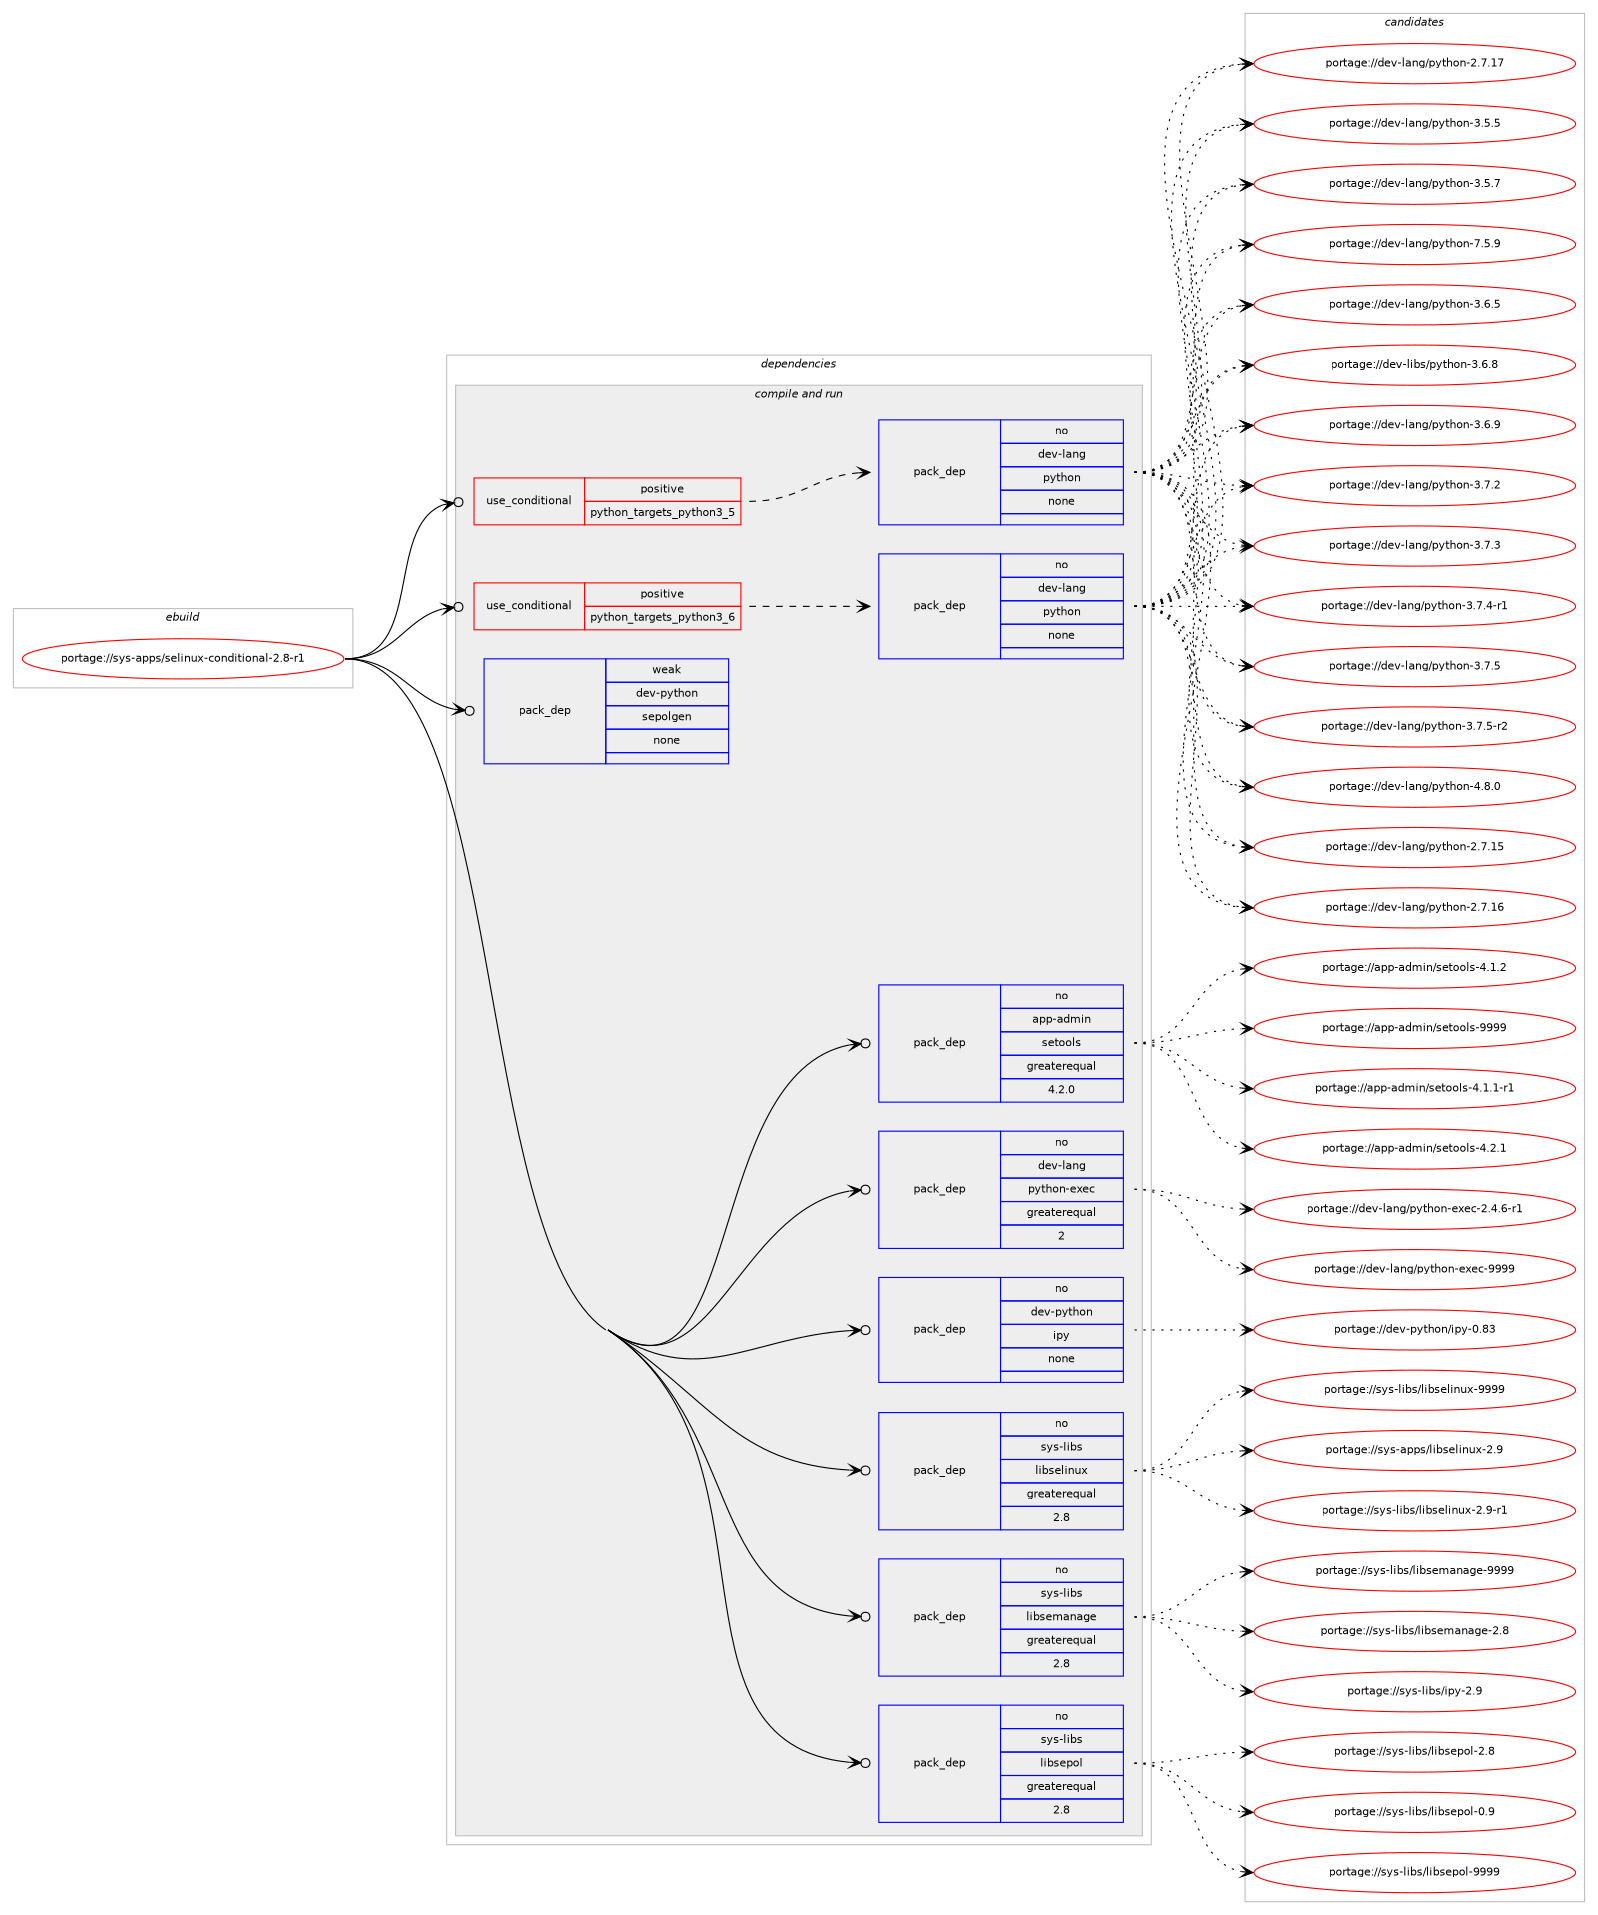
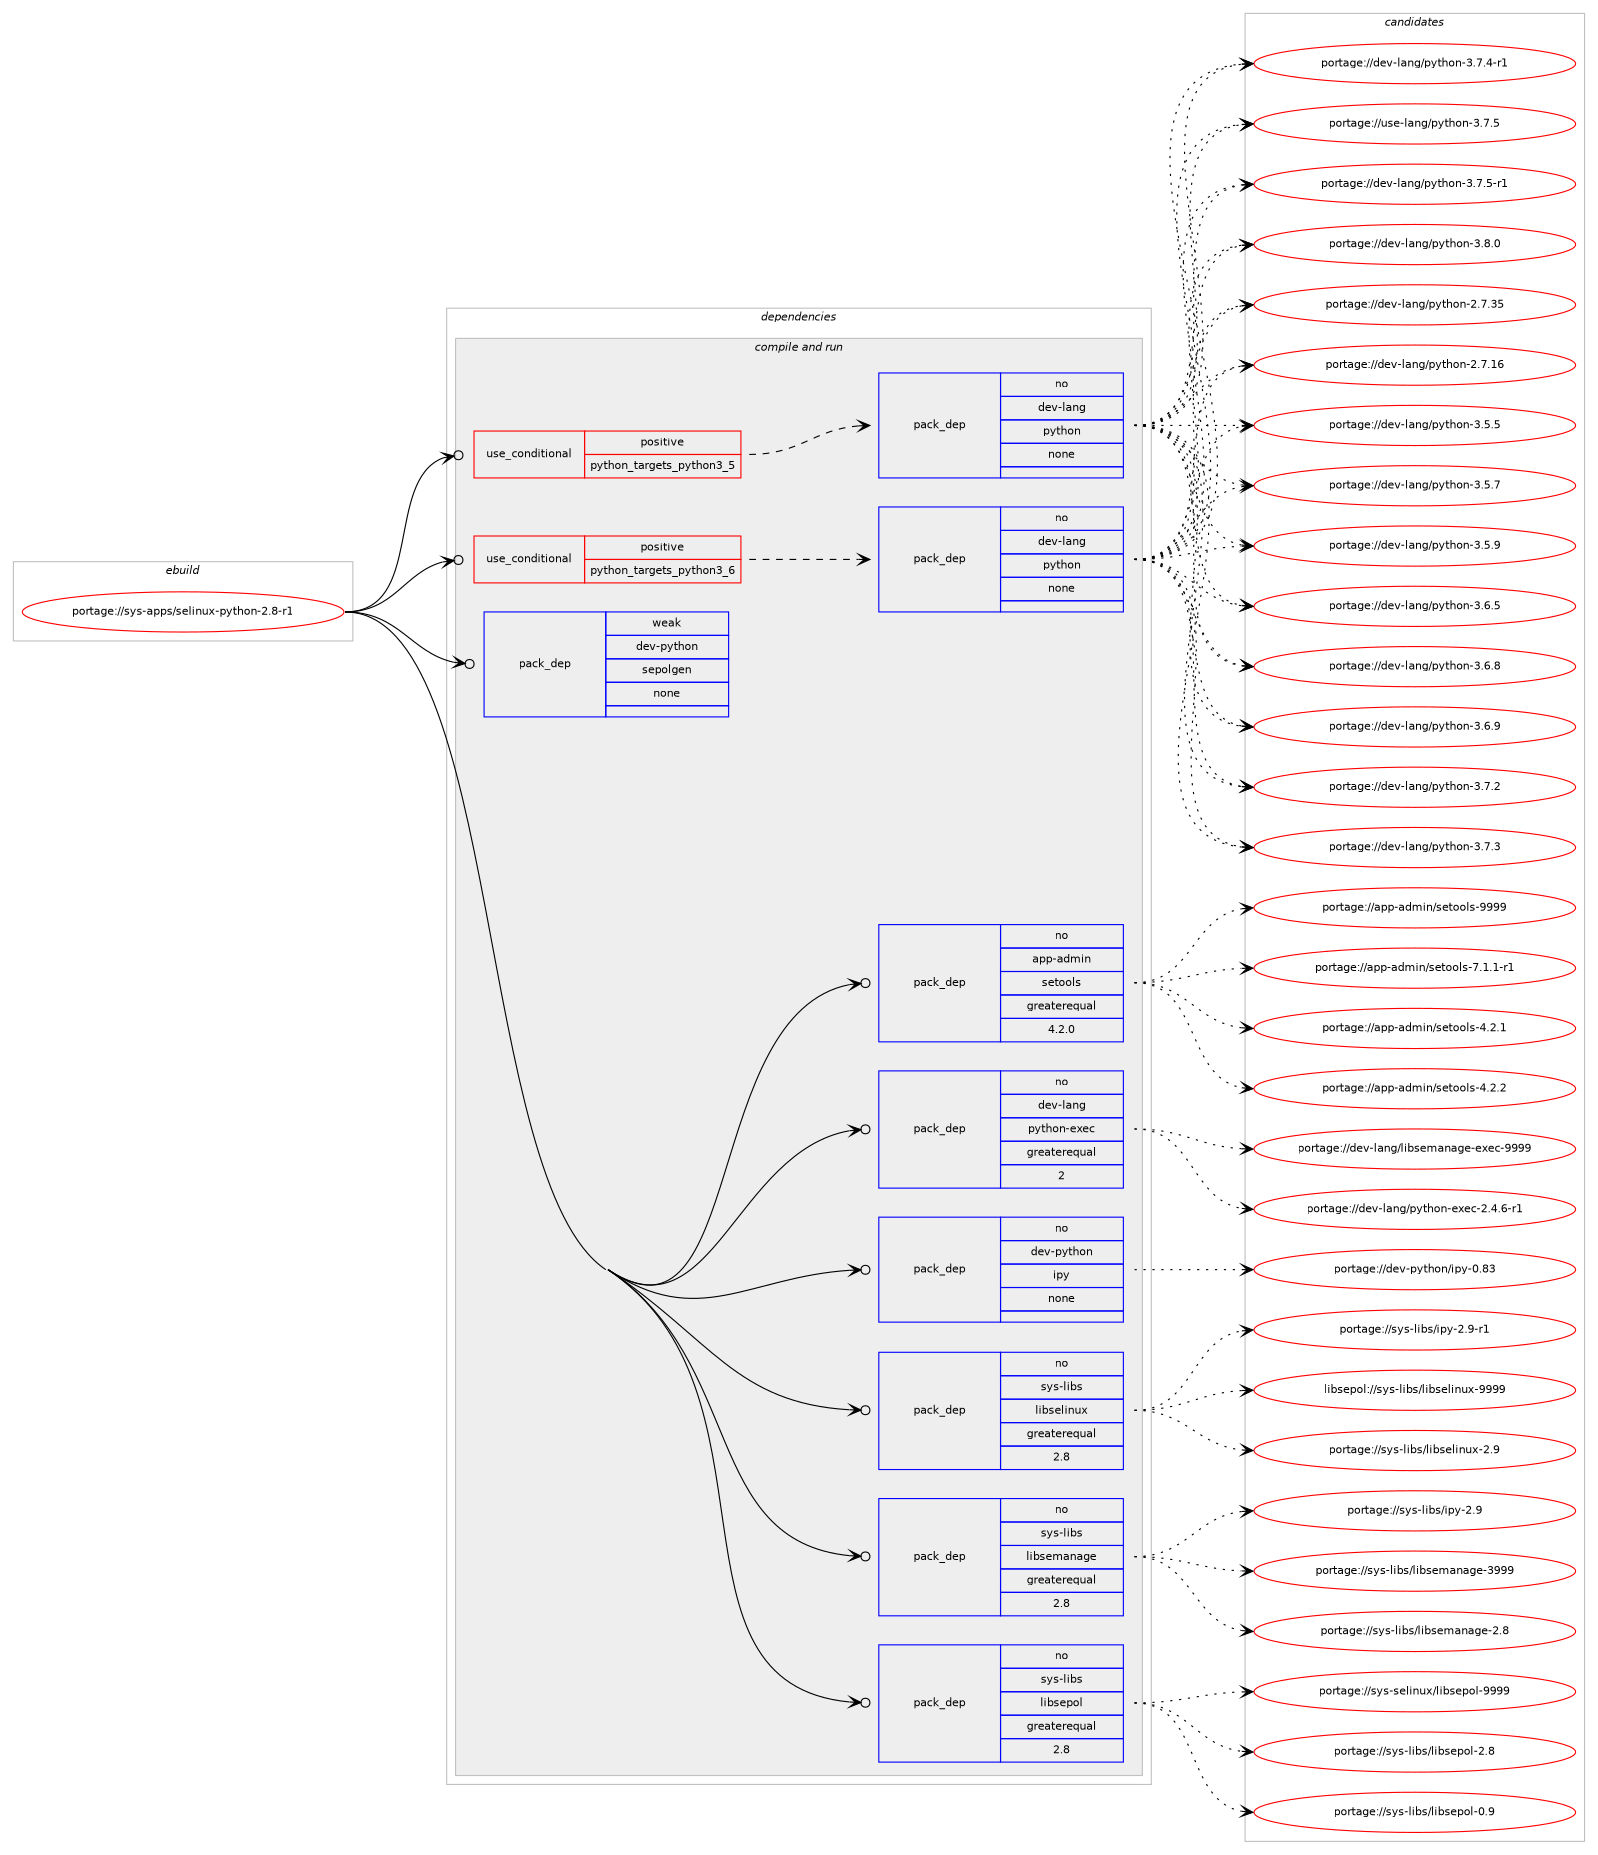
(1415, 64) -> none
(1415, 245) -> (1415, 546)
(1415, 365) -> (1415, 667)
(183, 659) -> (183, 612)
(1415, 667) -> (1415, 124)
(1415, 727) -> (1415, 184)
(1415, 787) -> (1415, 245)
(1415, 848) -> (1415, 305)
(1415, 968) -> (1415, 1089)
(1415, 1089) -> (1415, 968)
(1415, 1270) -> (1415, 1149)
(1415, 1390) -> (1415, 1390)
(1415, 1451) -> (1415, 1451)
(1415, 1511) -> (1415, 1330)
(1415, 1571) -> (1415, 1571)
(1415, 1873) -> (1415, 1692)
